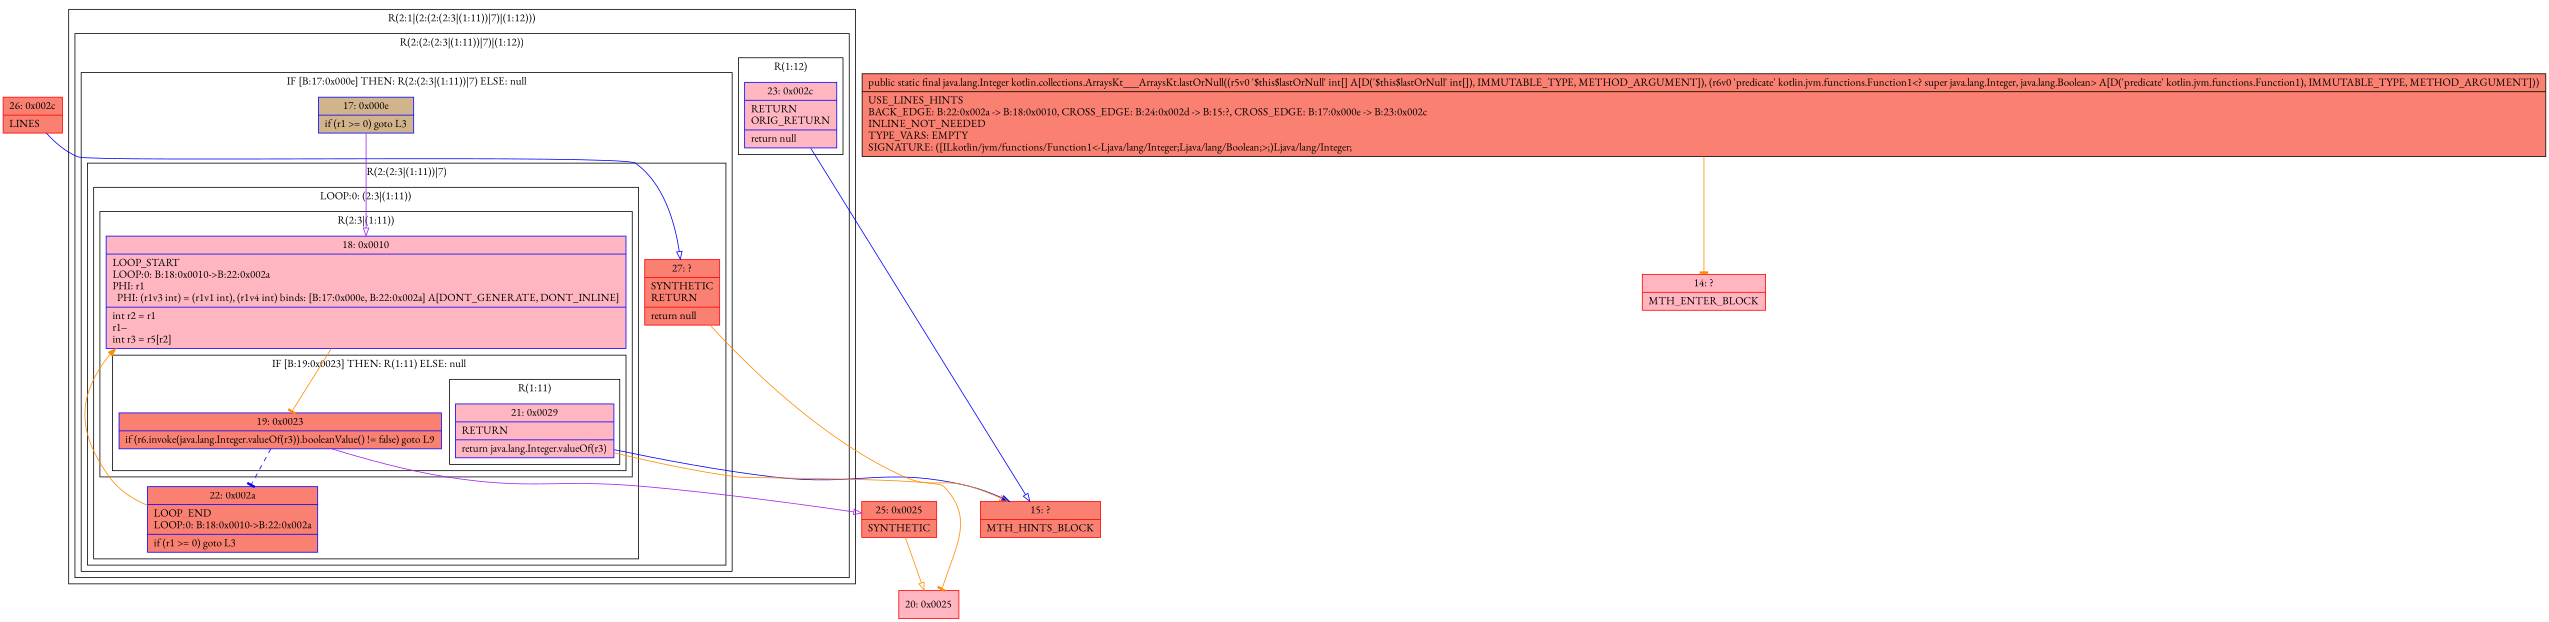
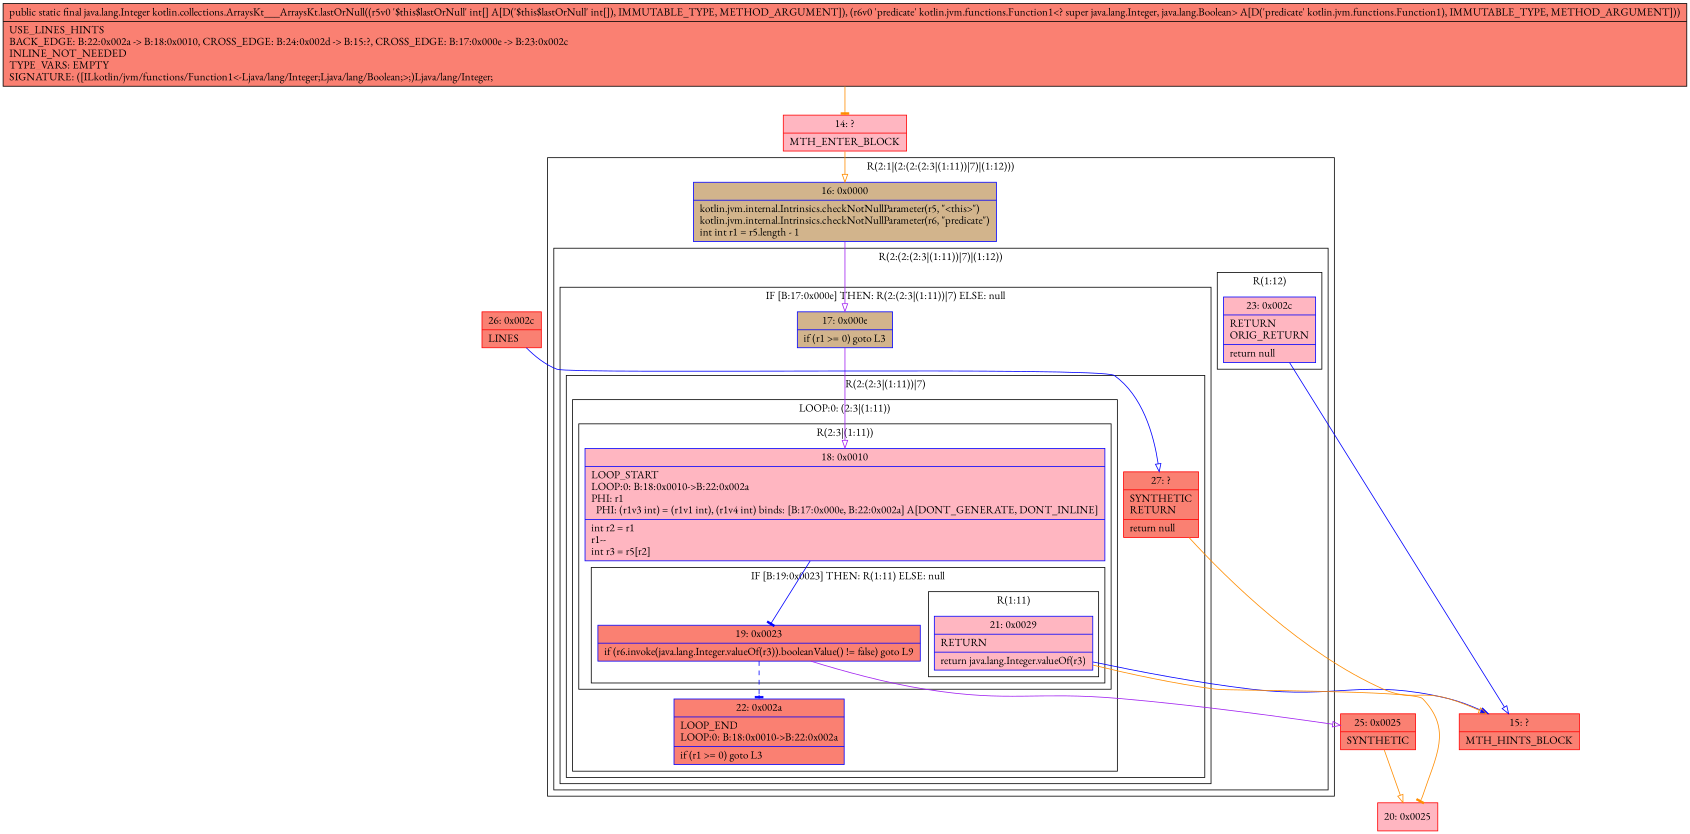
none -> (845, 212)
(312, 379) -> (791, 591)
(106, 471) -> none
